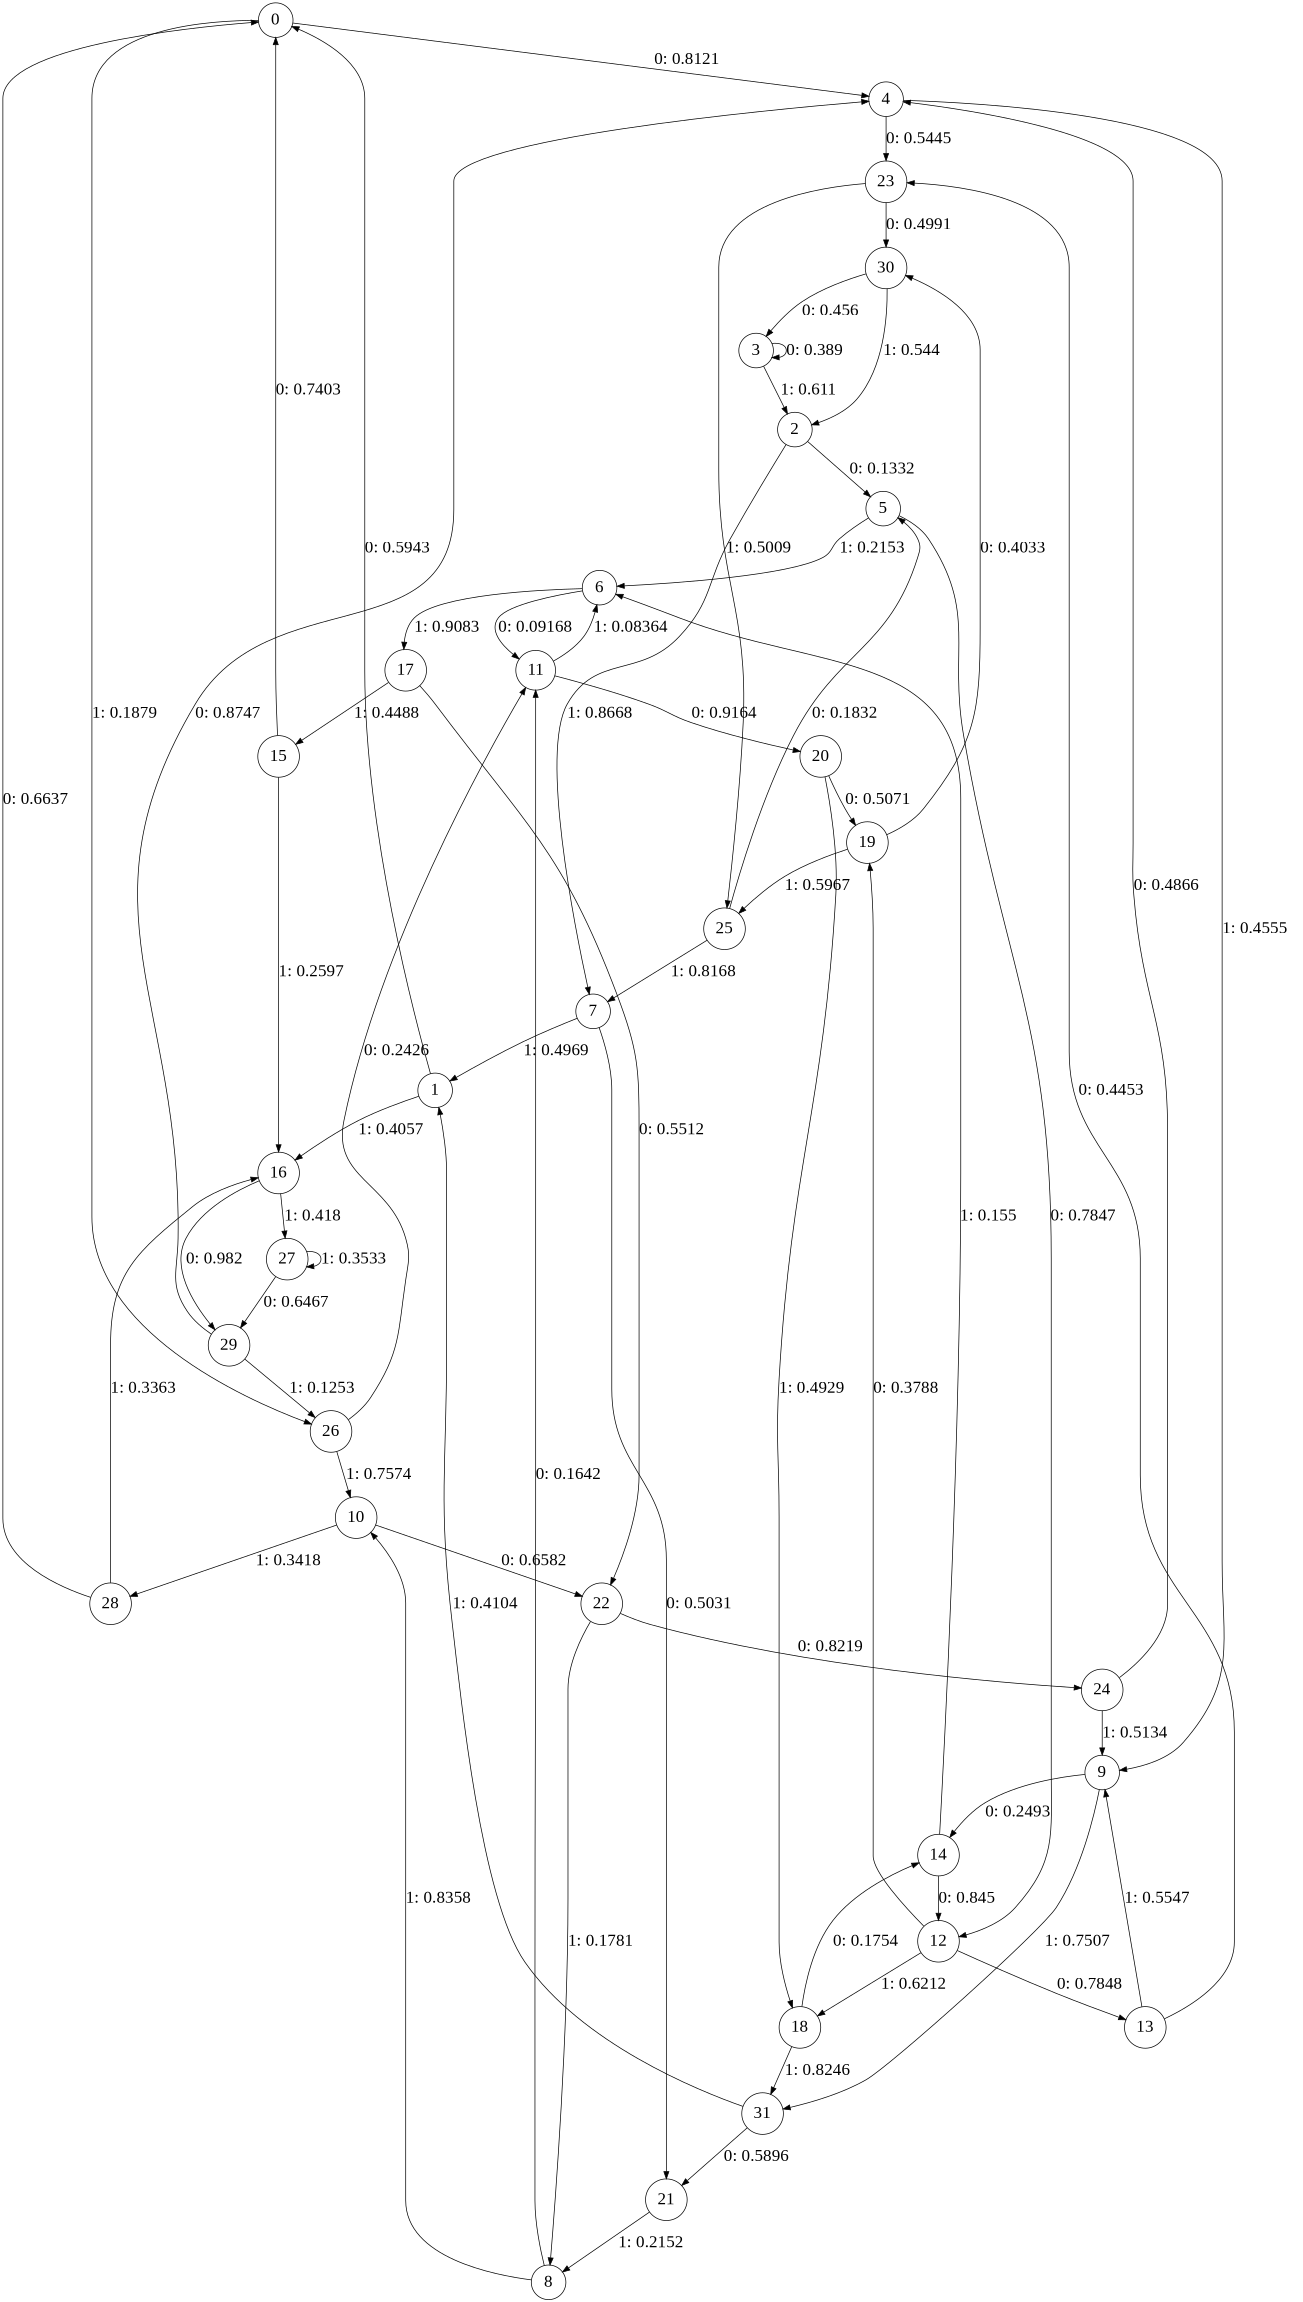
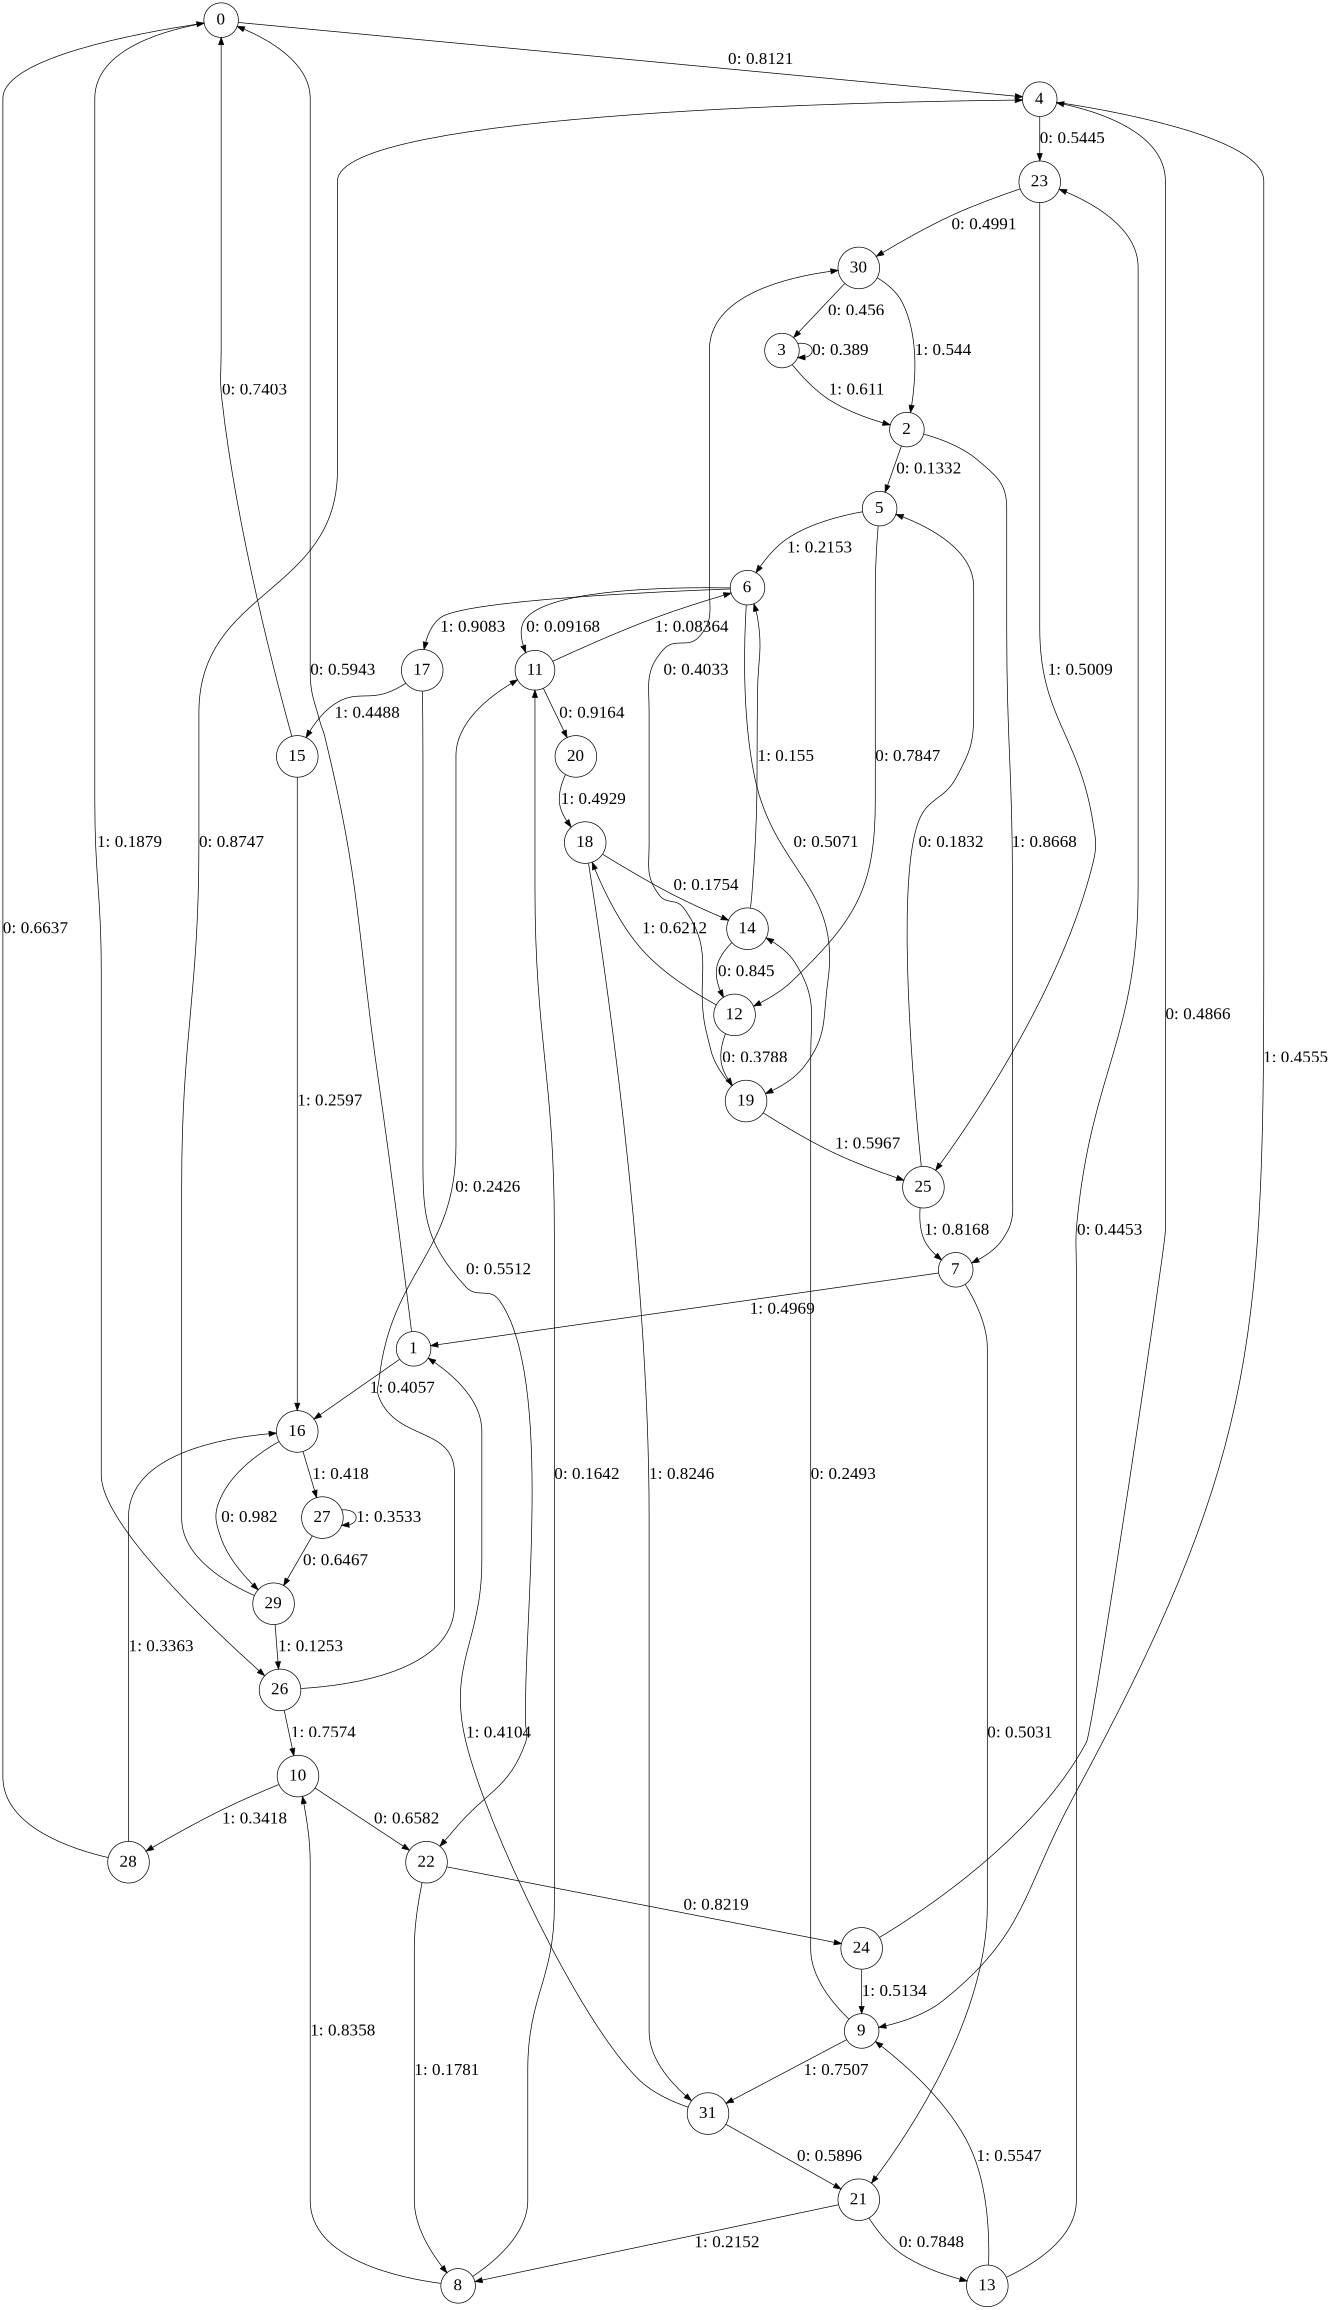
(839, 798) -> (790, 859)
(1037, 1986) -> (908, 2258)
